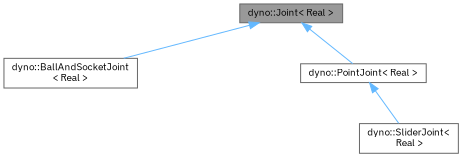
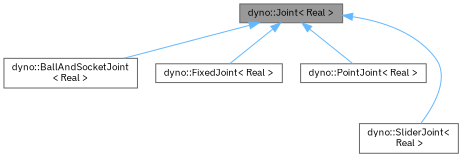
none -> (219, 73)
(387, 107) -> (428, 49)
